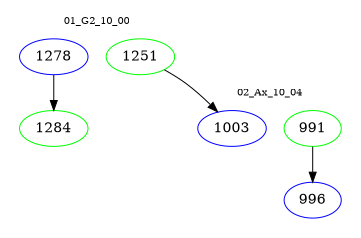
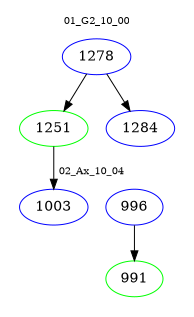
none -> (78, 88)
(54, 128) -> (140, 128)
(313, 159) -> (134, 238)
